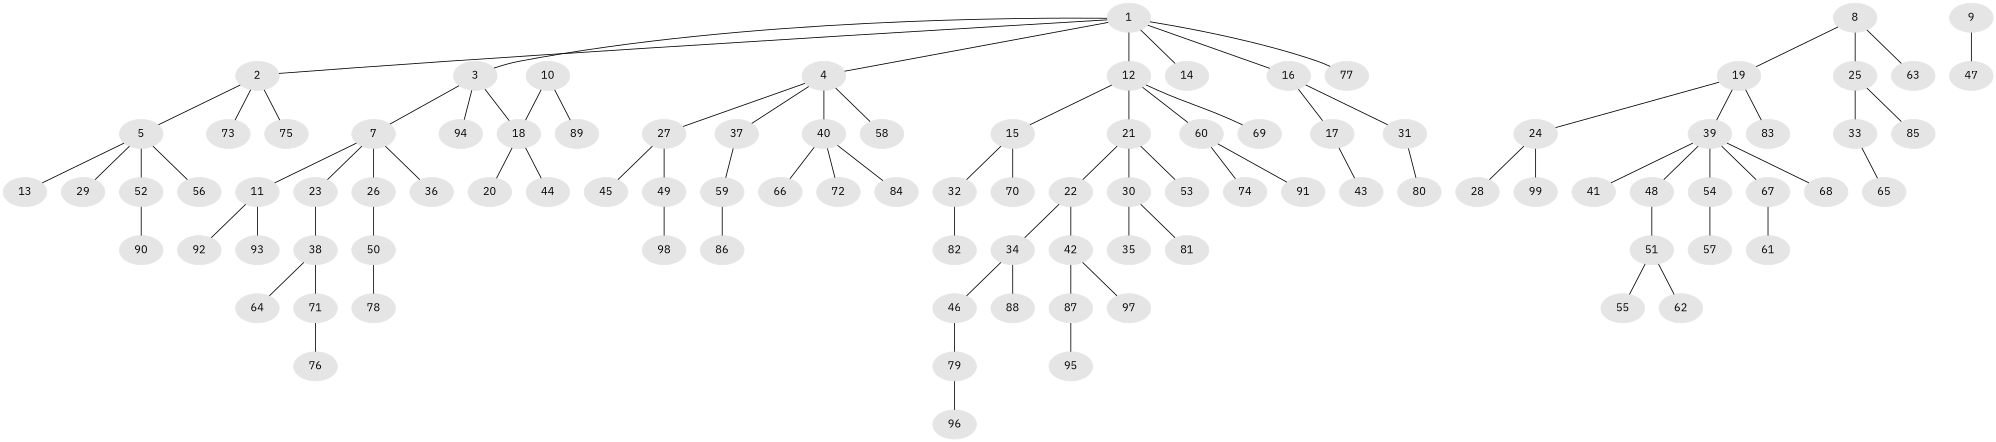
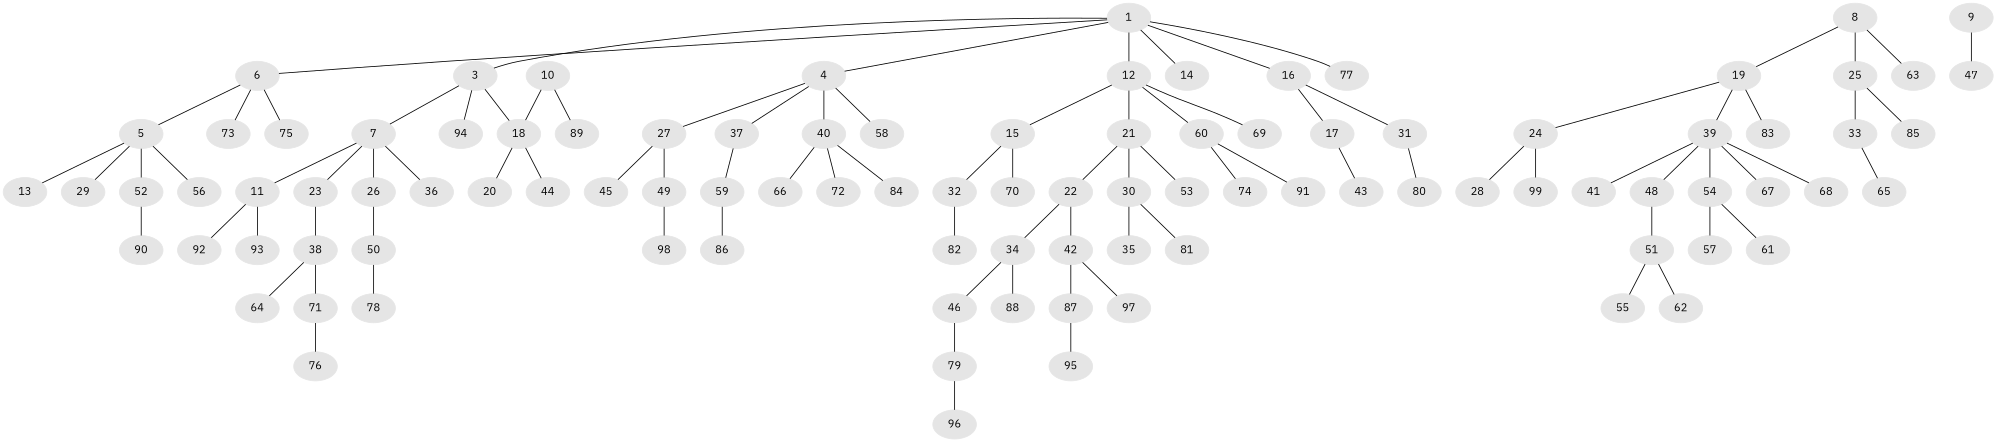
(257, 76) -> (257, 76)
(1768, 221) -> (1739, 221)
